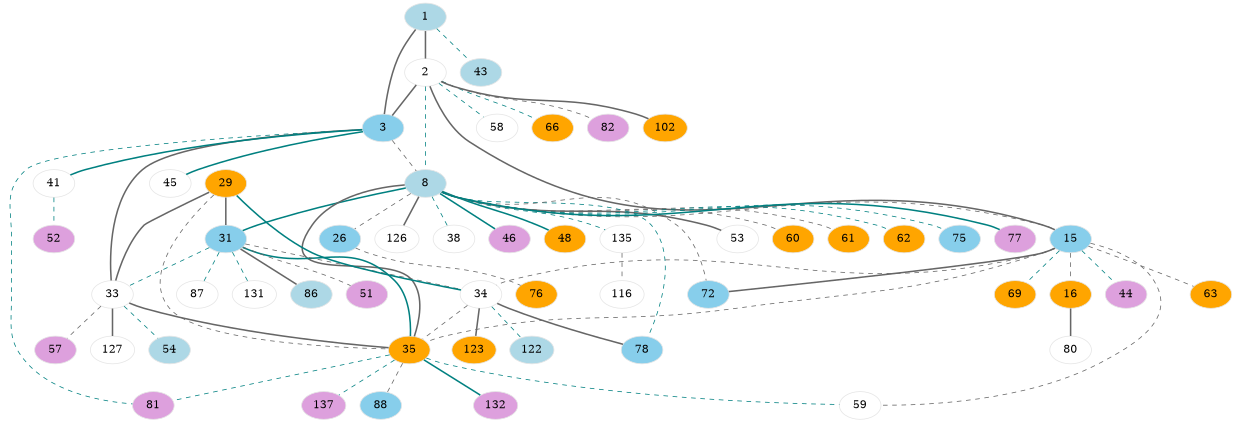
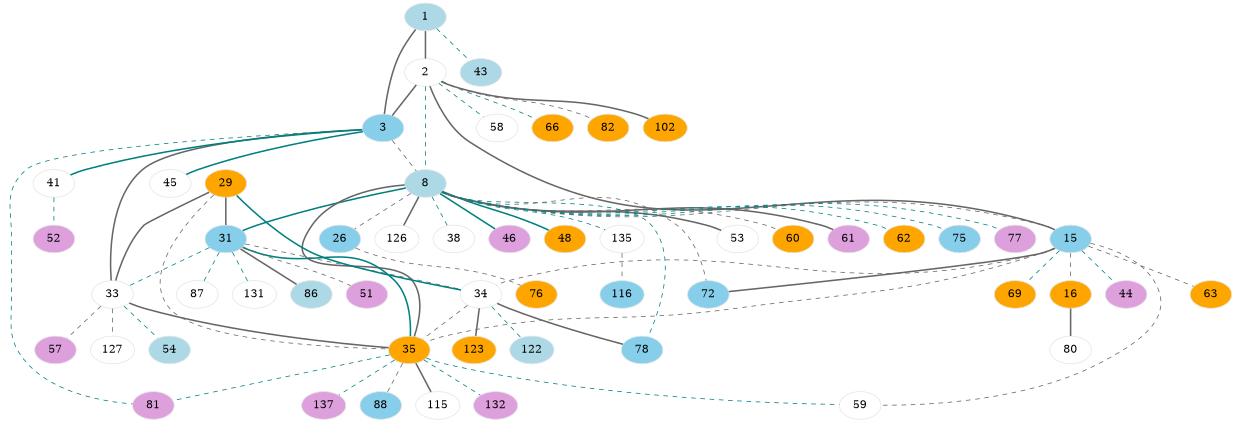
(608, 128) -> (608, 128)
(721, 209) -> (721, 209)
(638, 210) -> (638, 210)
(849, 239) -> (849, 239)
(622, 294) -> (622, 294)
(113, 322) -> (113, 322)
(452, 378) -> (452, 378)
none -> (438, 405)
